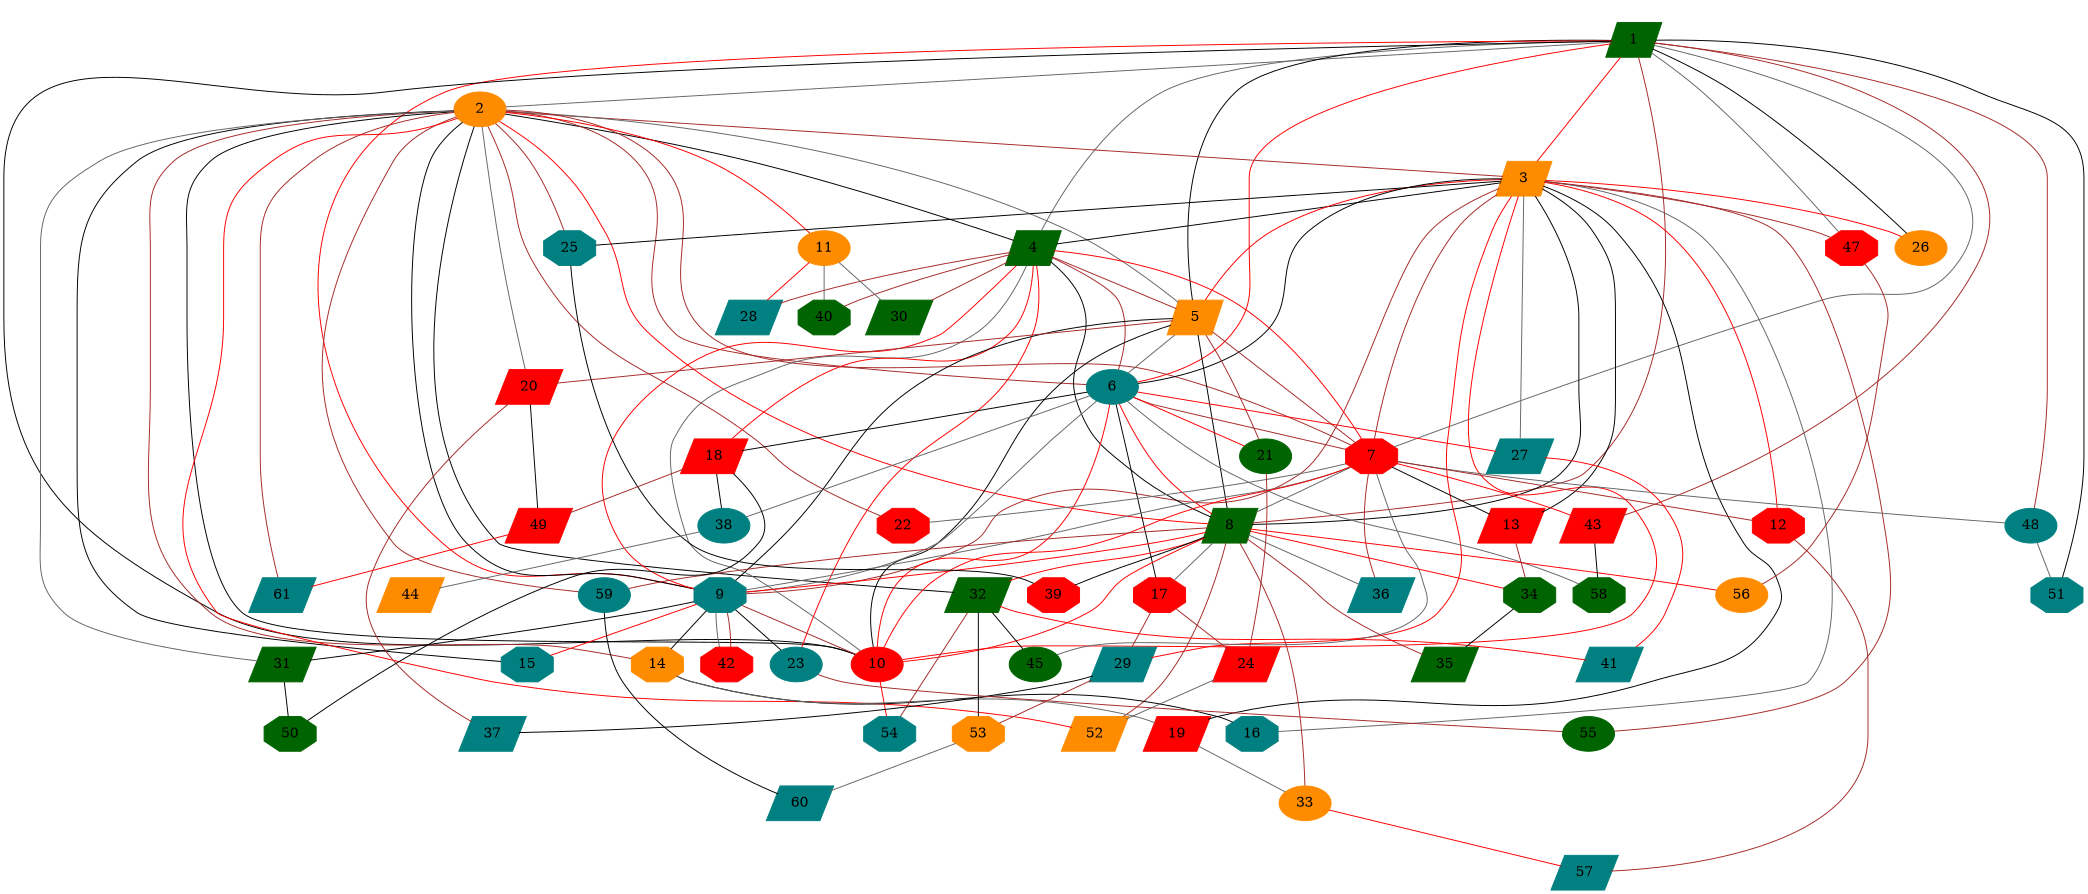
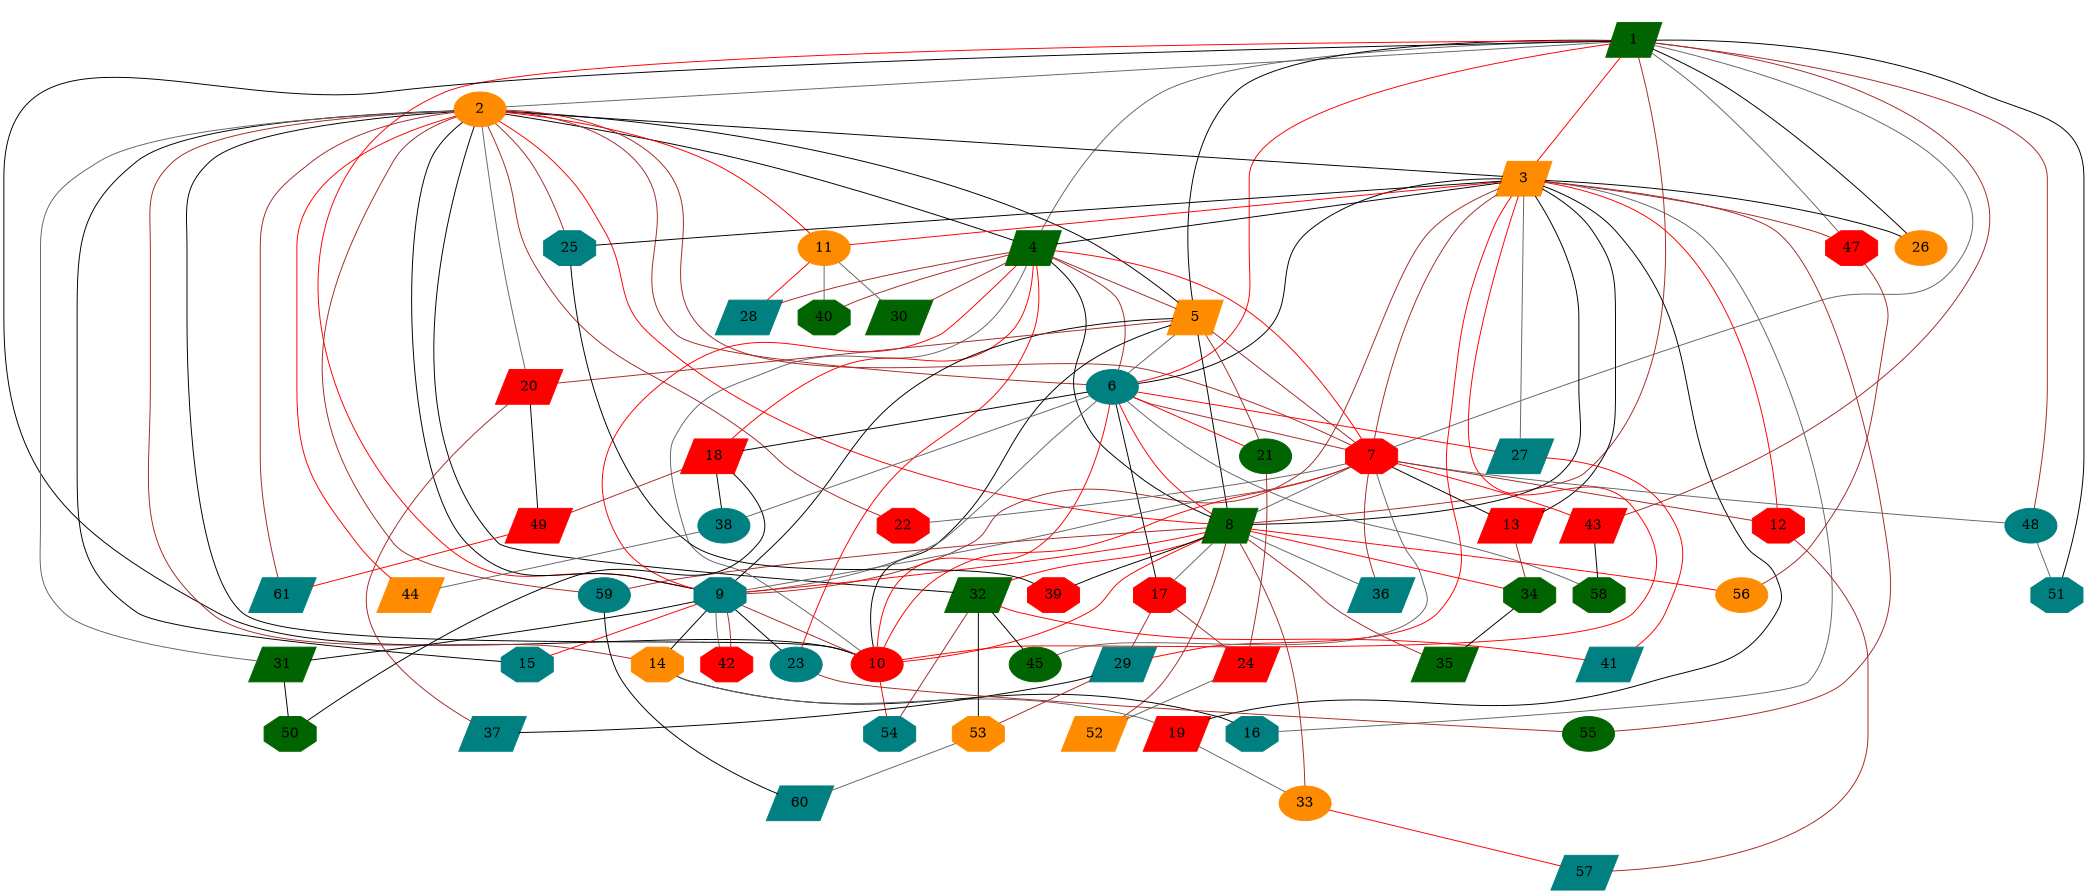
(1004, 144) -> (1004, 144)
(857, 160) -> (857, 160)
(1725, 197) -> (1725, 197)
(1298, 218) -> (1176, 213)
(383, 658) -> (297, 318)
